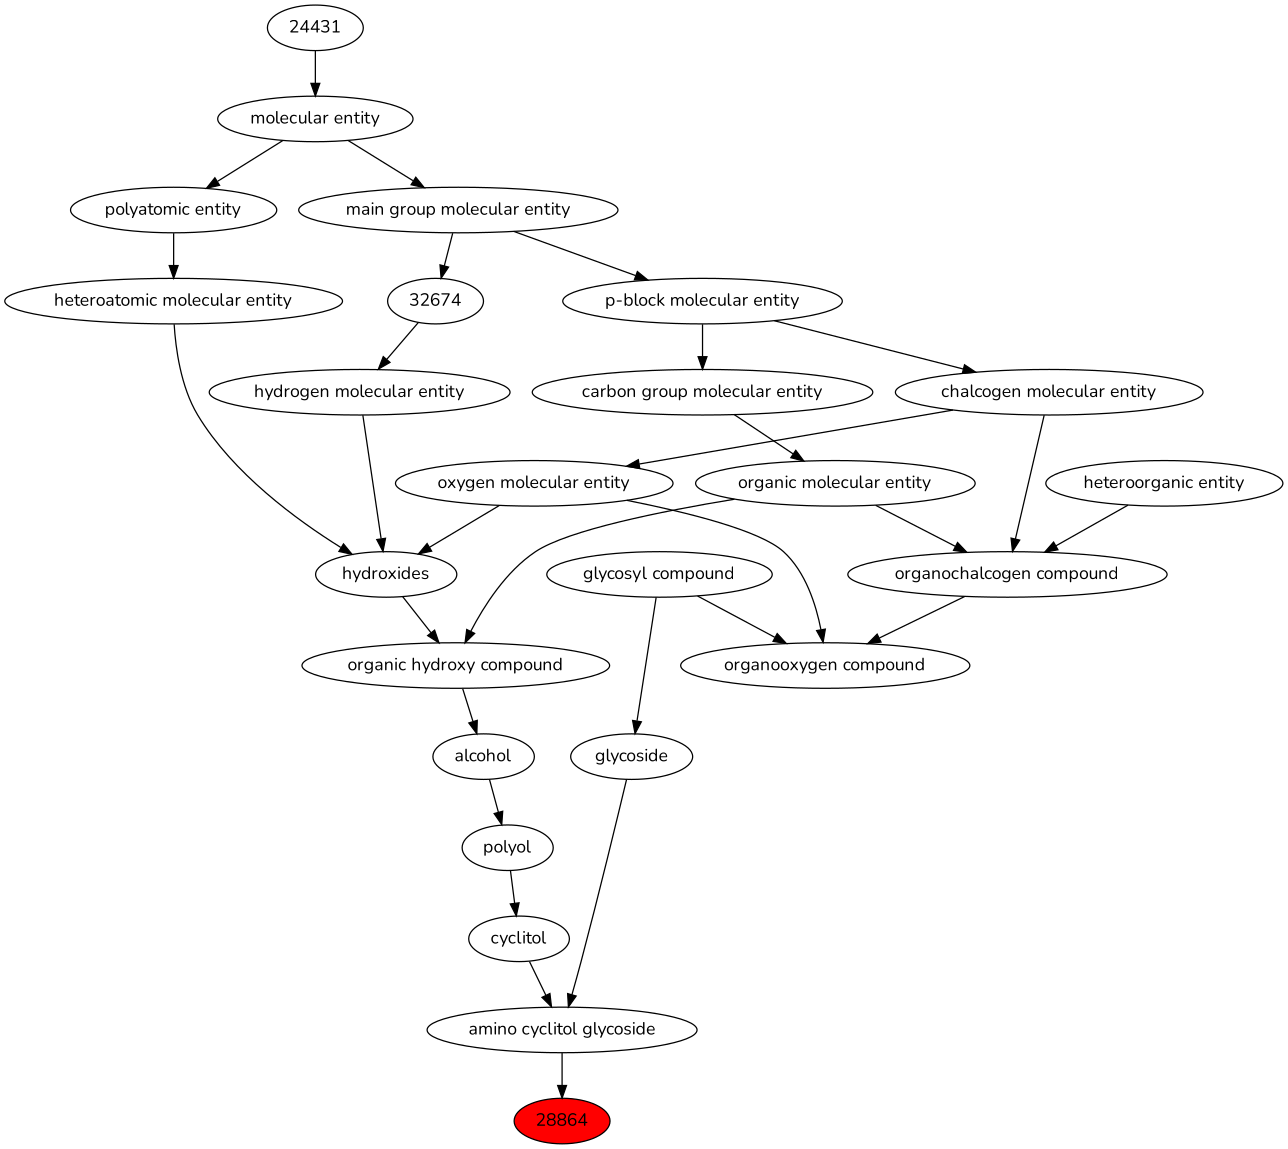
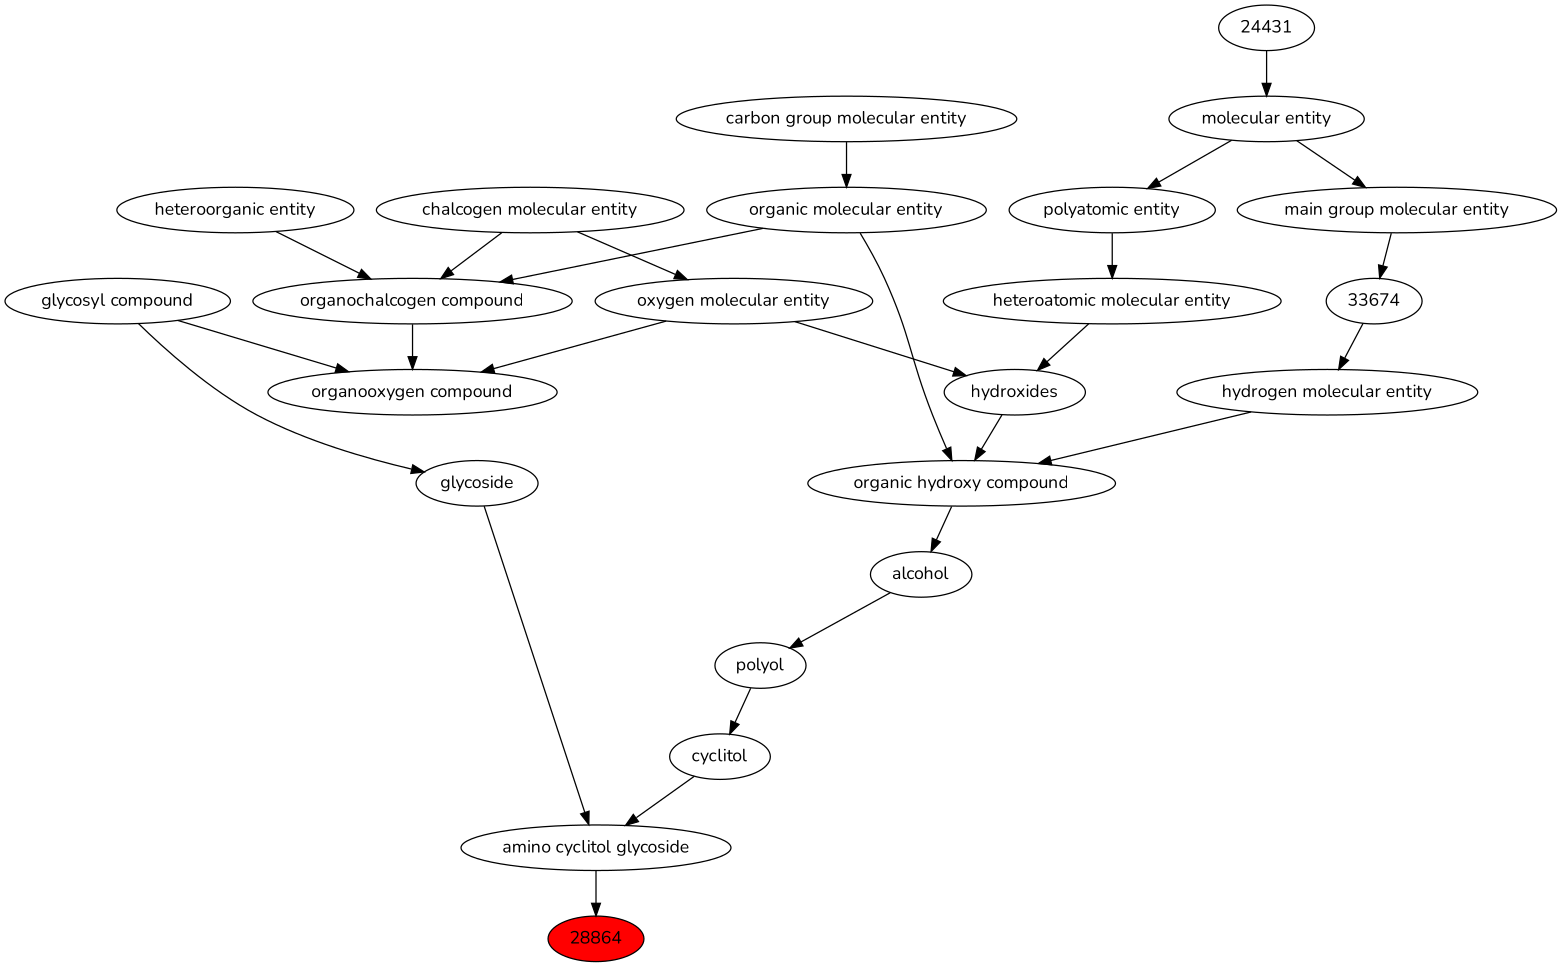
(436, 301) -> (1374, 301)
(703, 301) -> none
(372, 477) -> (1151, 436)
